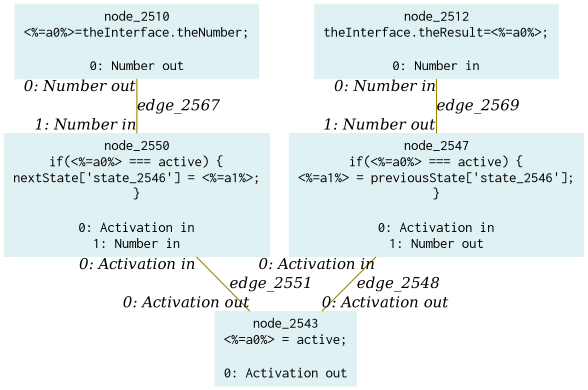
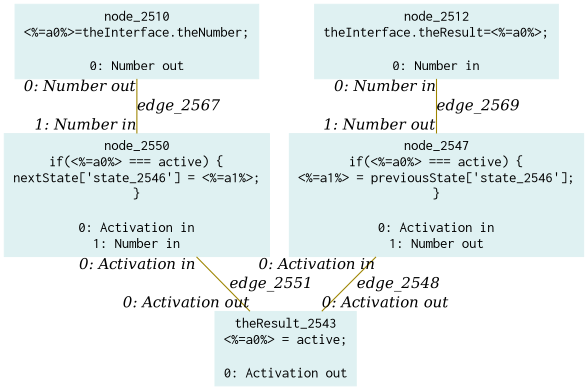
(286, 349) -> (286, 349)
